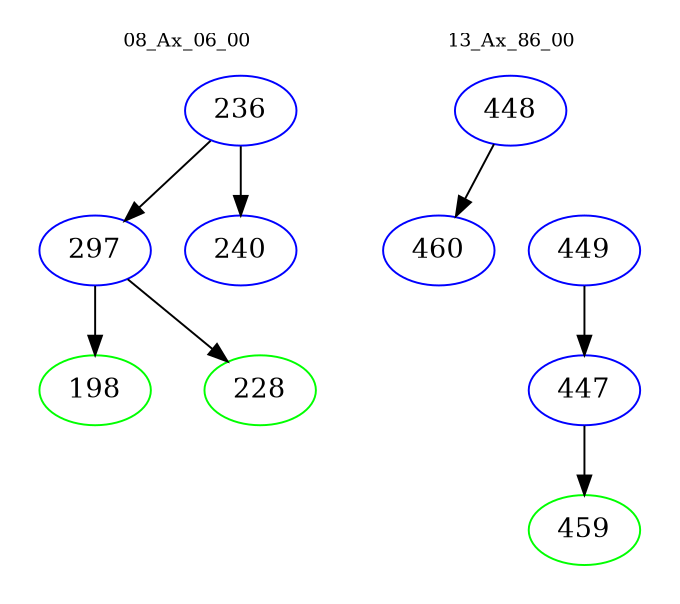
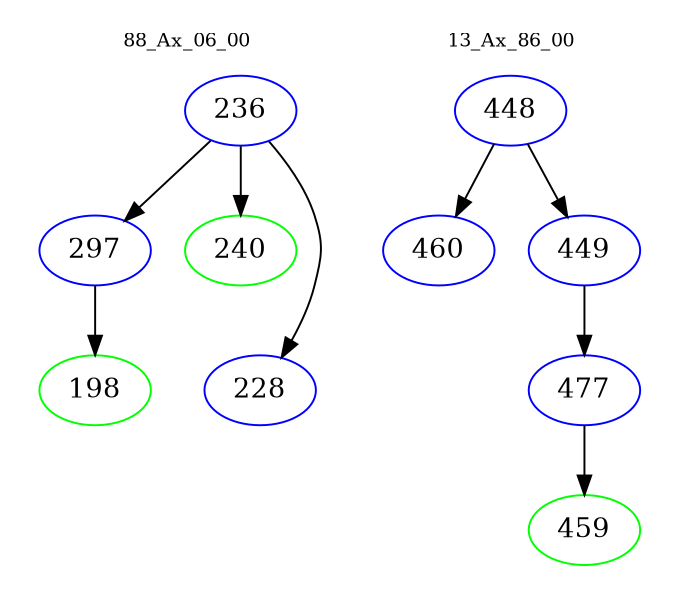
(187, 42) -> (187, 42)
none -> (543, 172)
(241, 250) -> (241, 250)
(170, 314) -> (320, 237)
(260, 390) -> (260, 390)
(584, 390) -> (584, 390)
